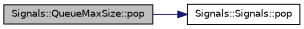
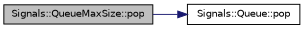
(244, 14) -> (244, 14)
